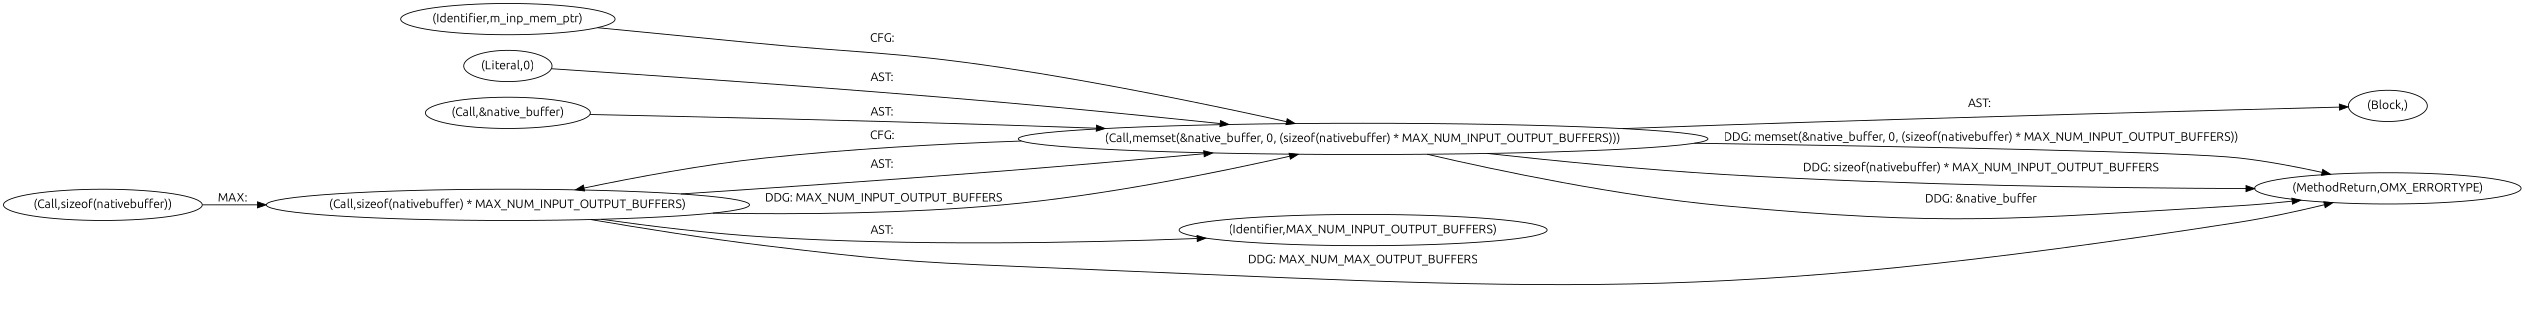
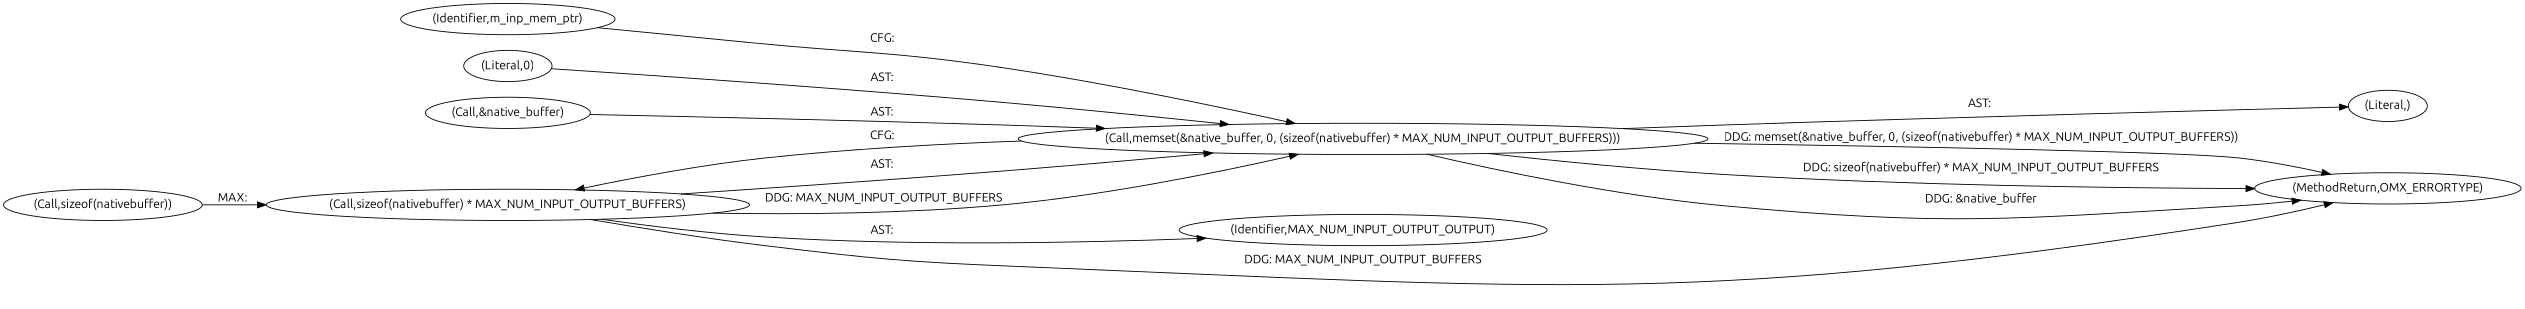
(2388, 106) -> (2388, 106)
(1363, 230) -> (1363, 230)
(1363, 260) -> (1363, 260)
